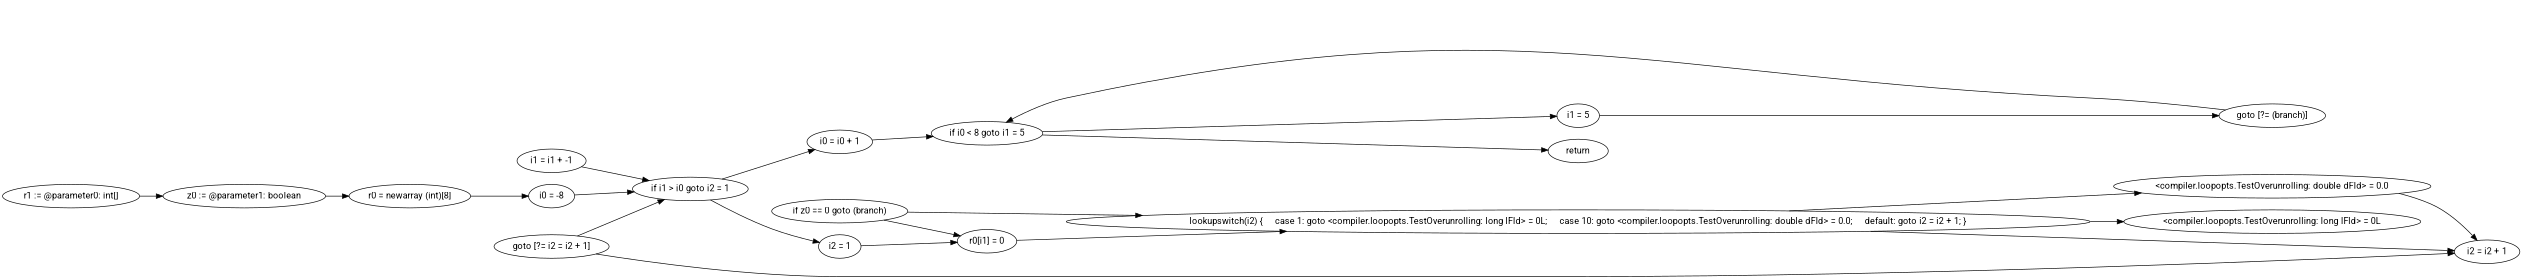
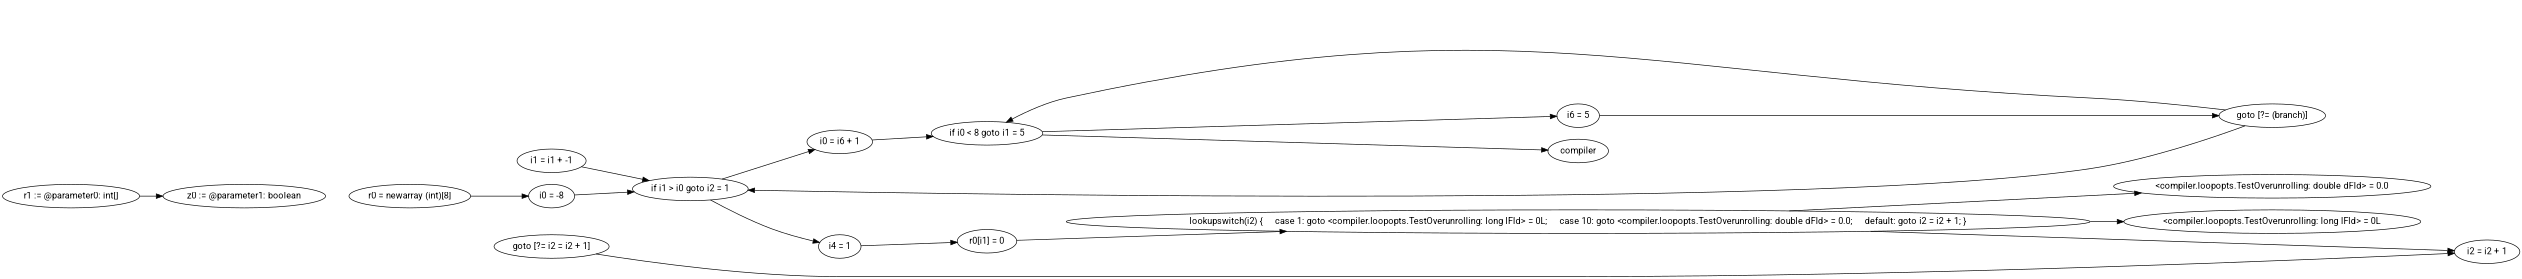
(1578, 116) -> (1578, 116)
(840, 142) -> (840, 142)
(1578, 151) -> (1578, 151)
(334, 196) -> none
(2439, 208) -> none
(840, 211) -> none
(618, 219) -> (1503, 195)
(840, 247) -> (840, 247)
